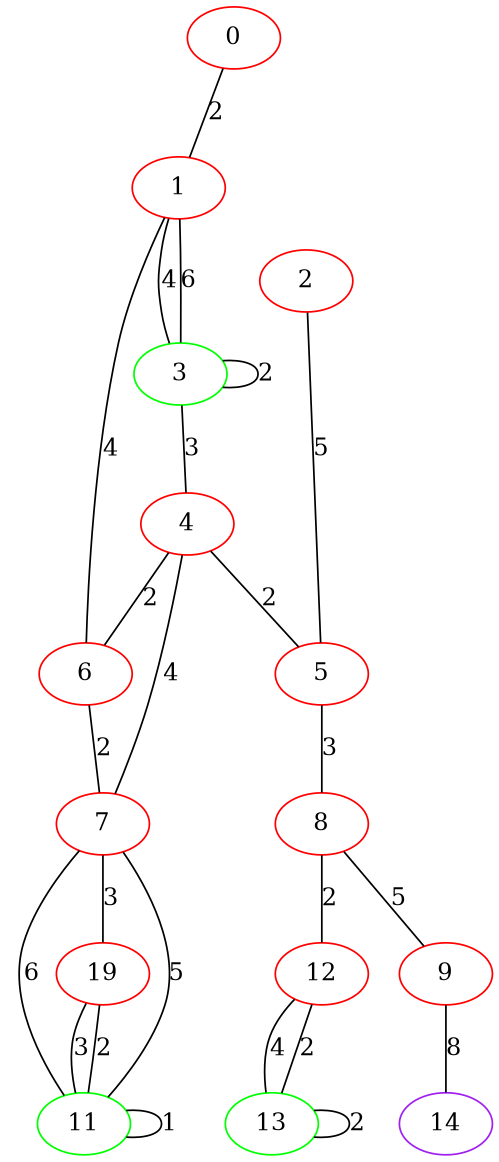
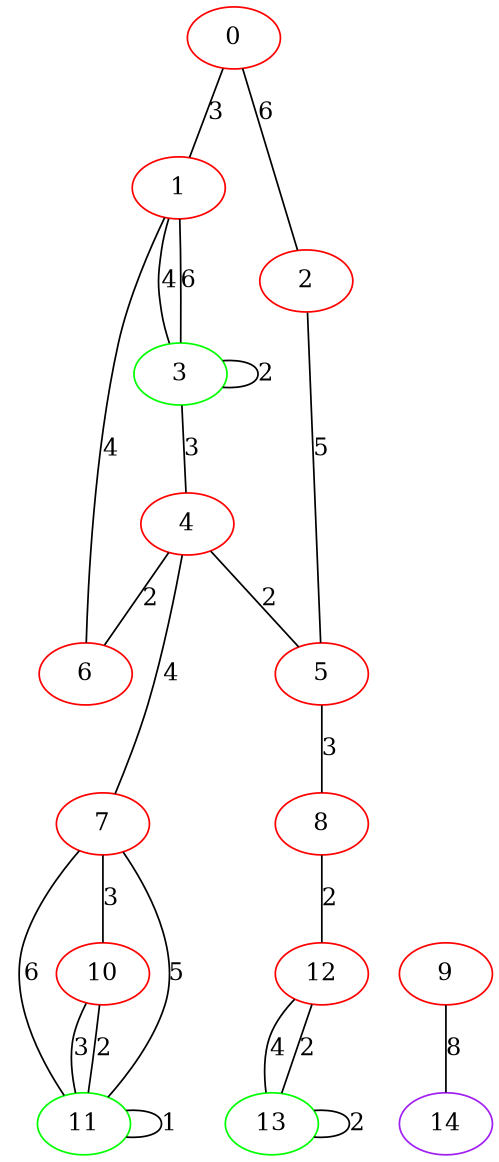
(217, 113) -> (217, 113)
none -> (270, 159)
(94, 749) -> none
(384, 899) -> none
(103, 974) -> (103, 974)
